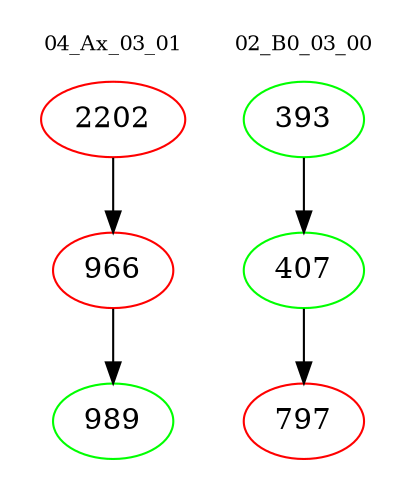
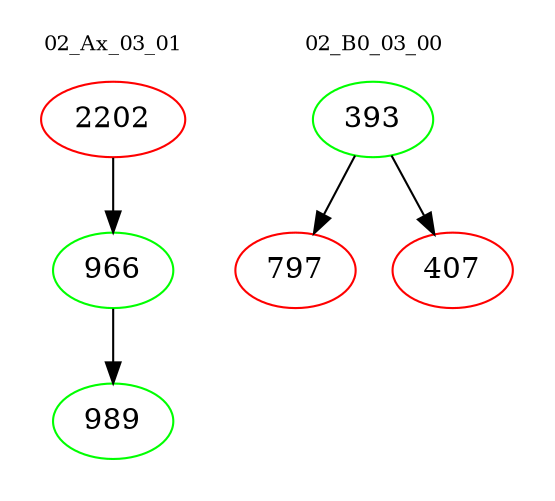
(113, 45) -> (113, 45)
(113, 270) -> (113, 270)
(304, 270) -> (453, 270)
(304, 336) -> (339, 185)
